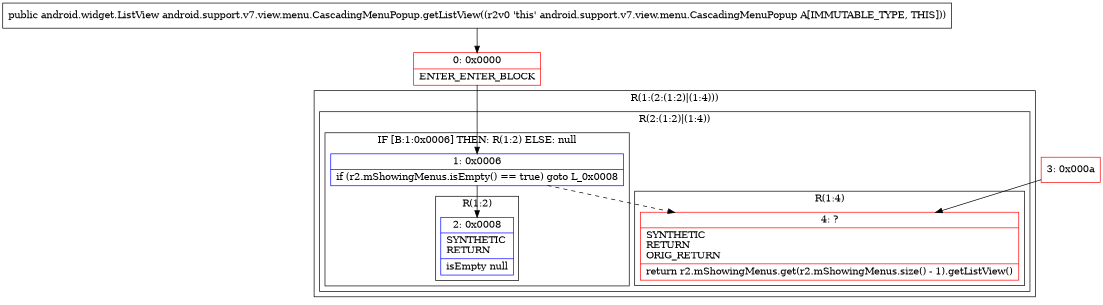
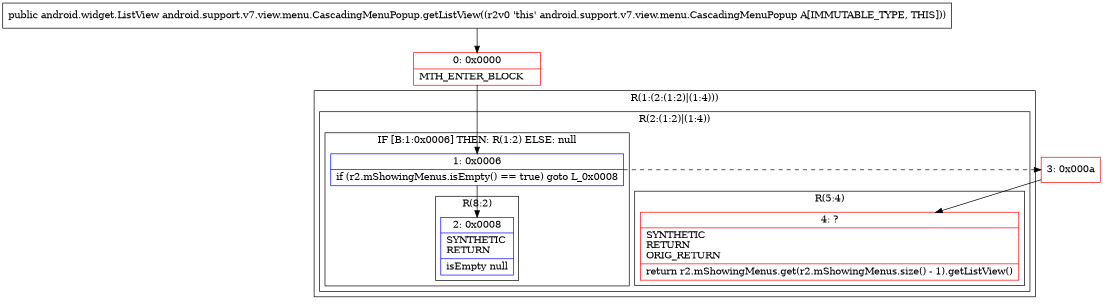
(477, 77) -> (471, 77)
(608, 198) -> (829, 170)
(830, 199) -> (830, 199)
(477, 204) -> (477, 204)
